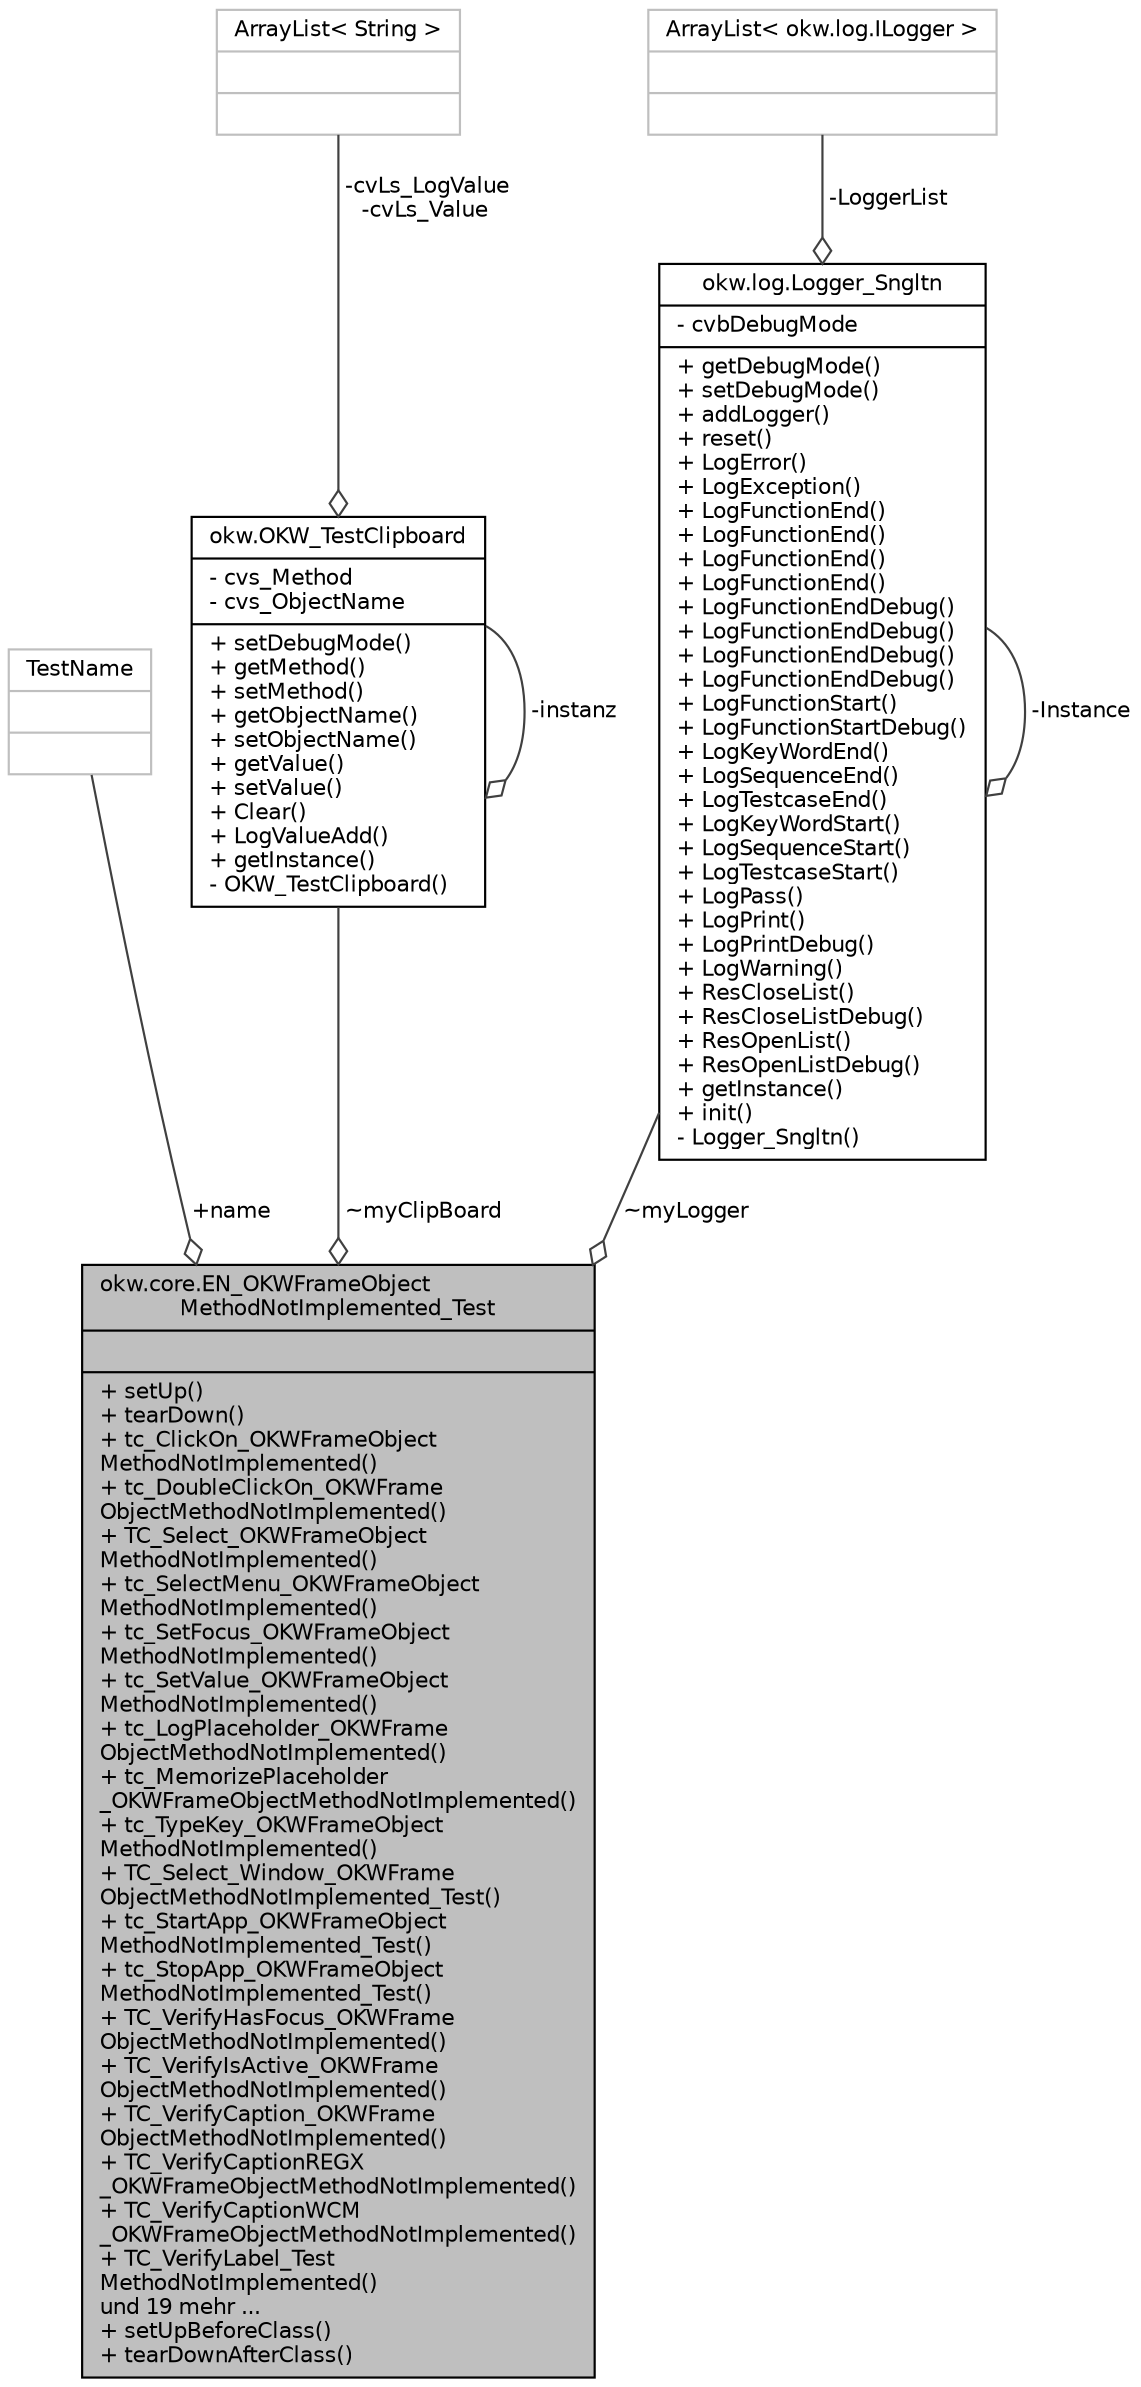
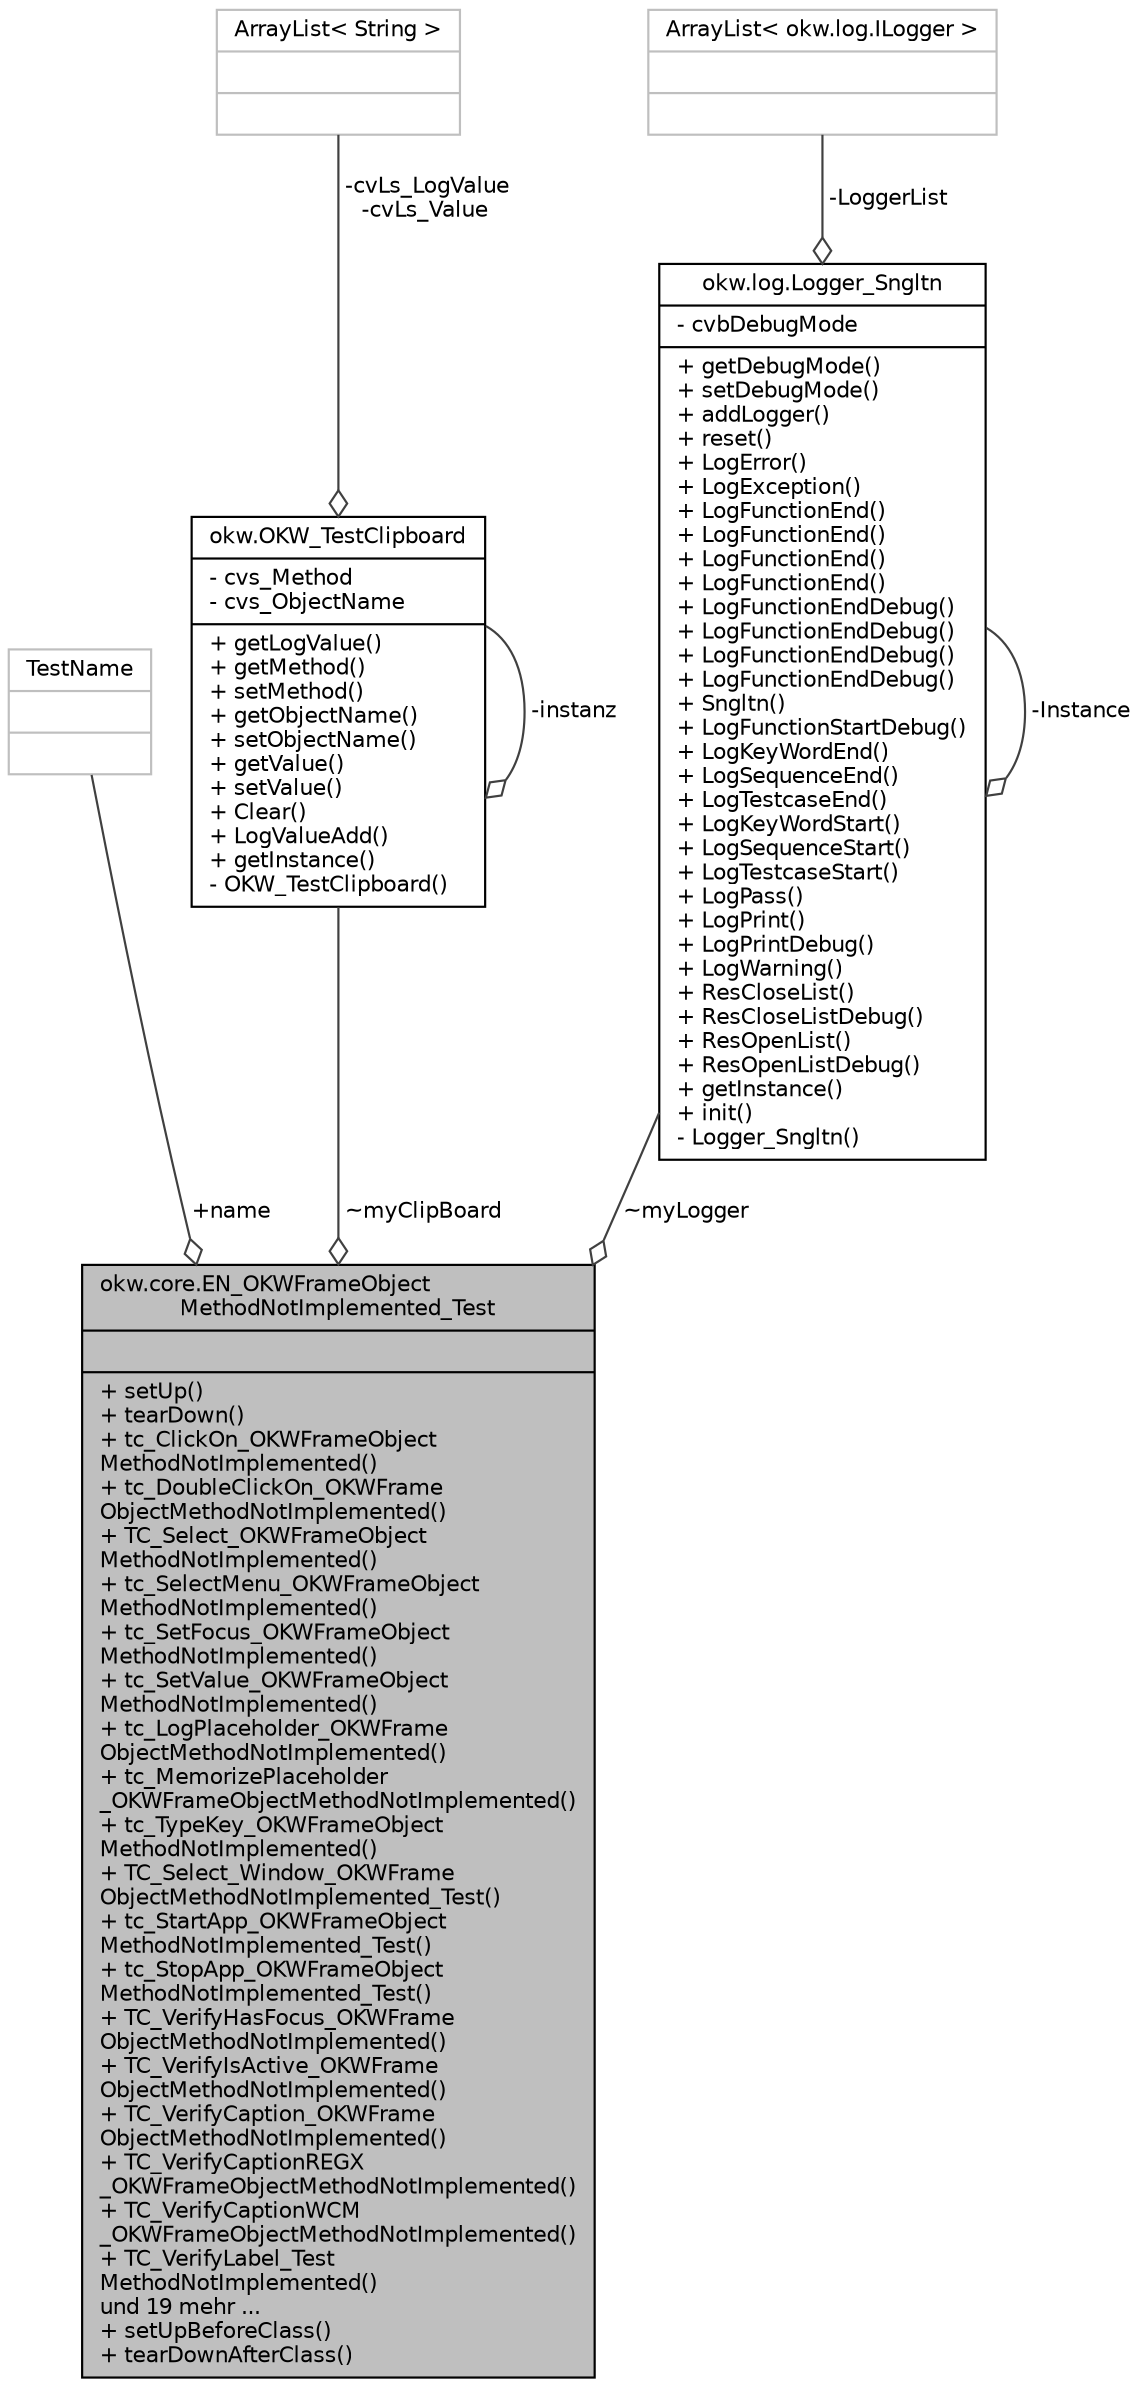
(311, 644) -> (296, 644)
(787, 704) -> (732, 704)
